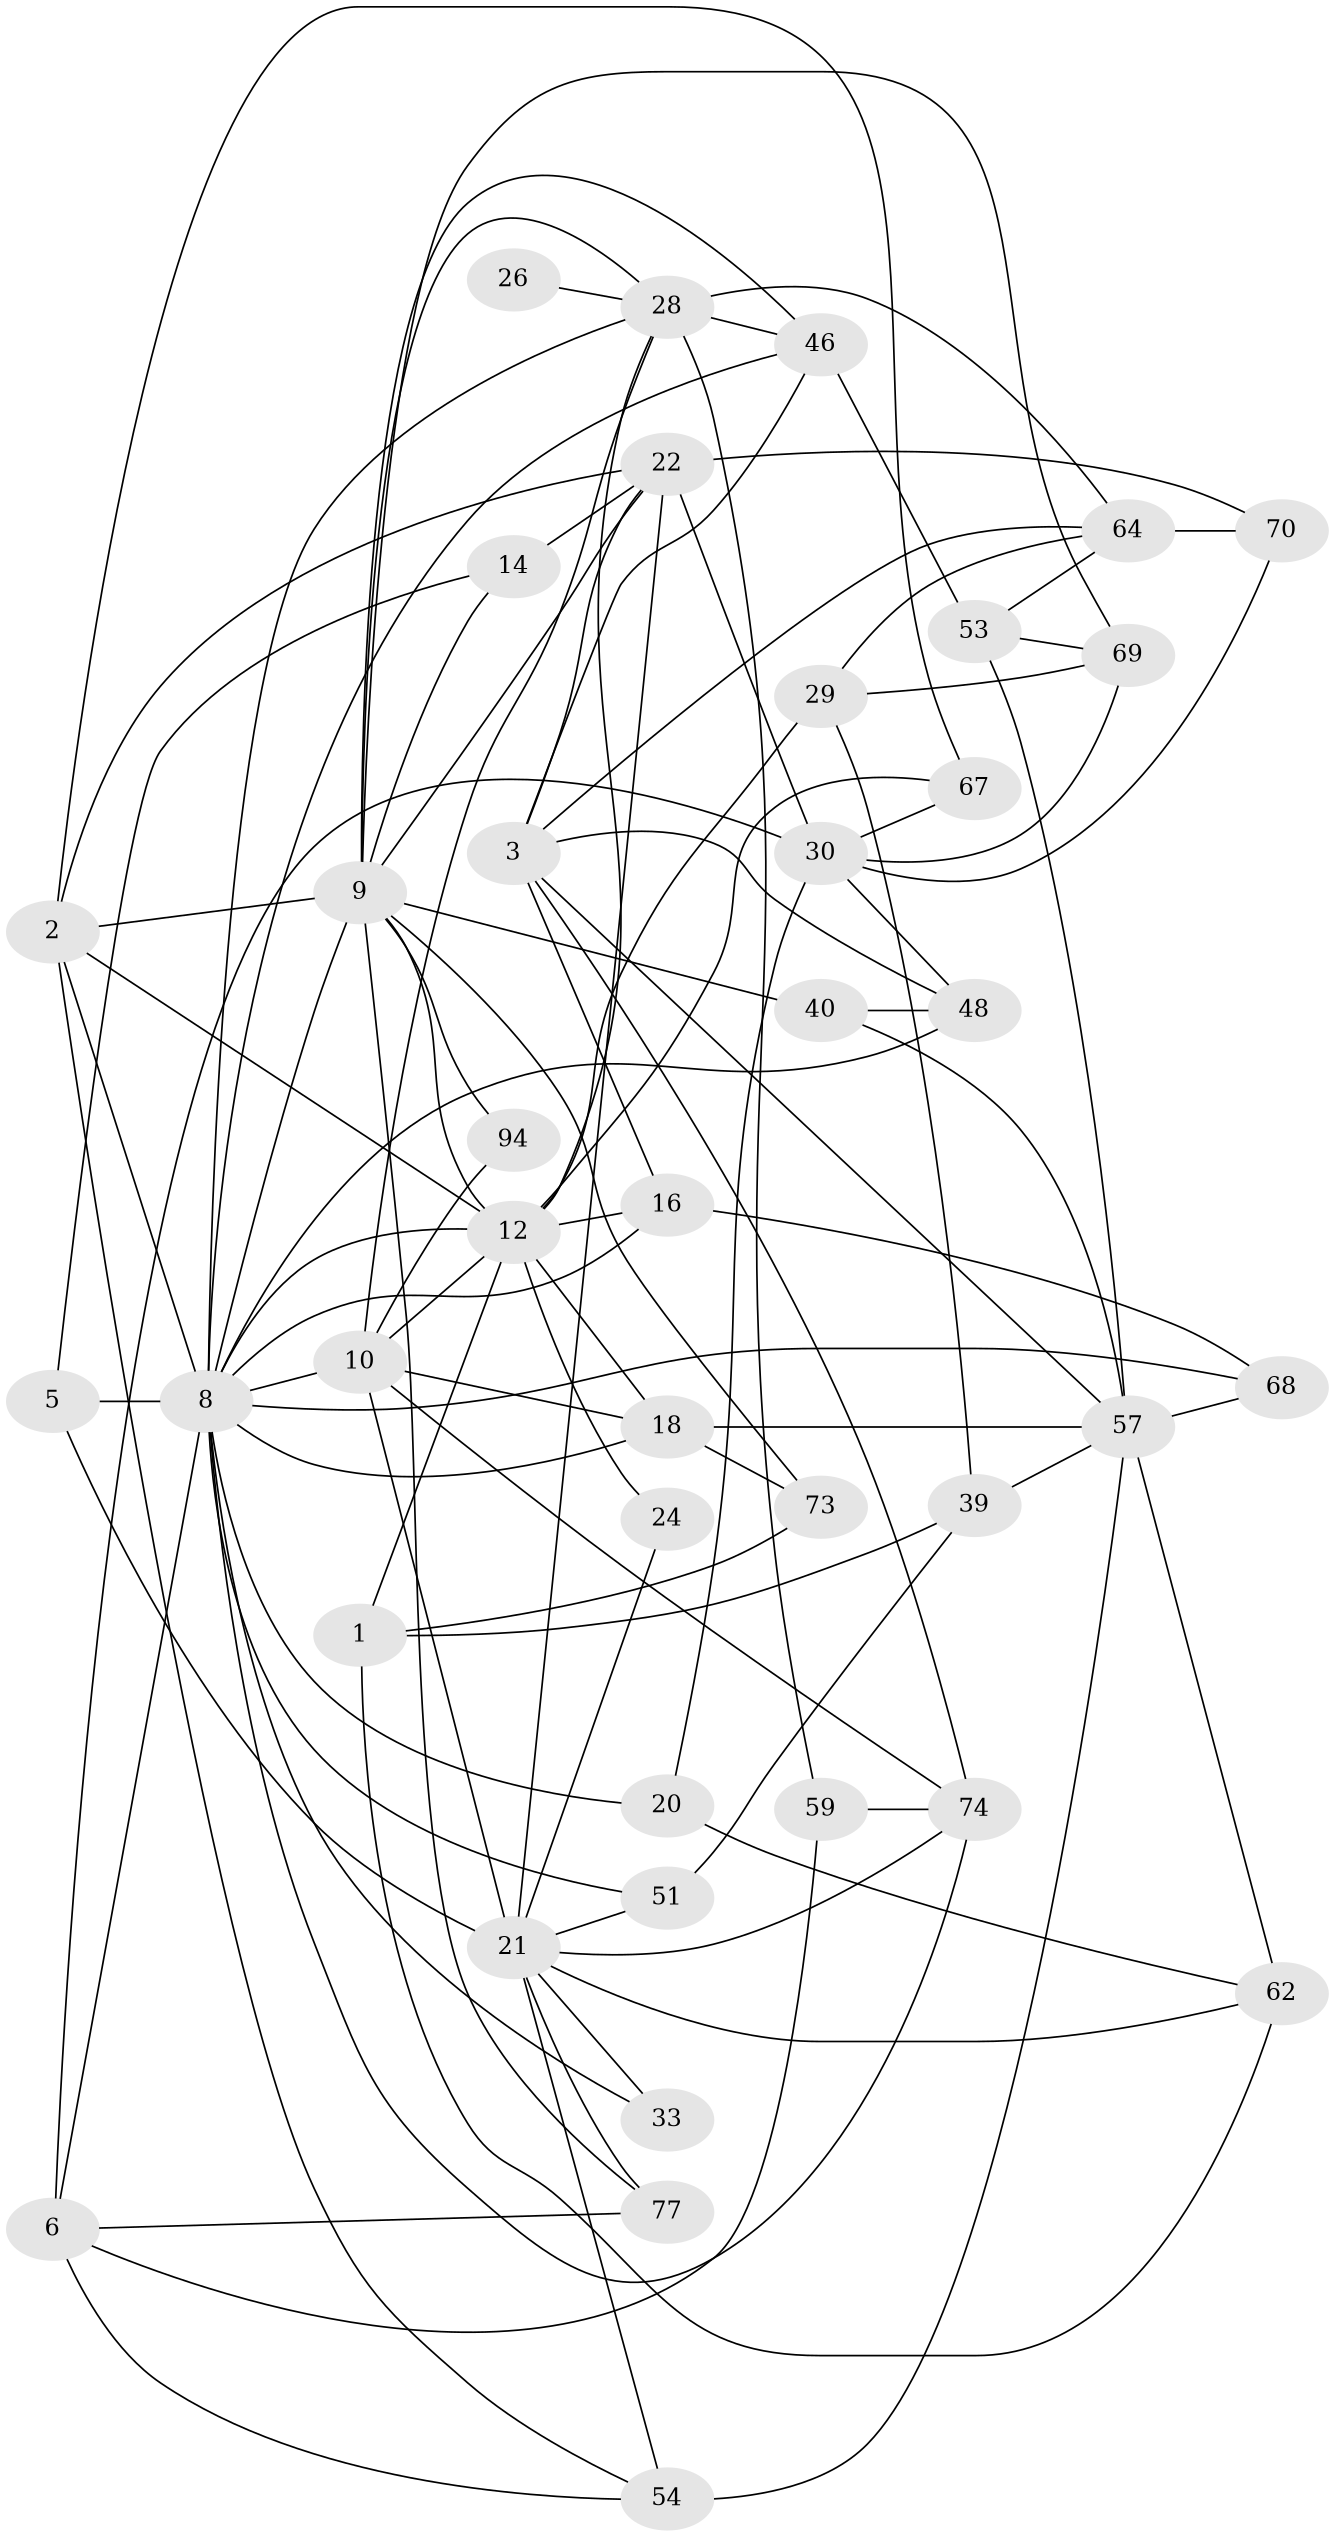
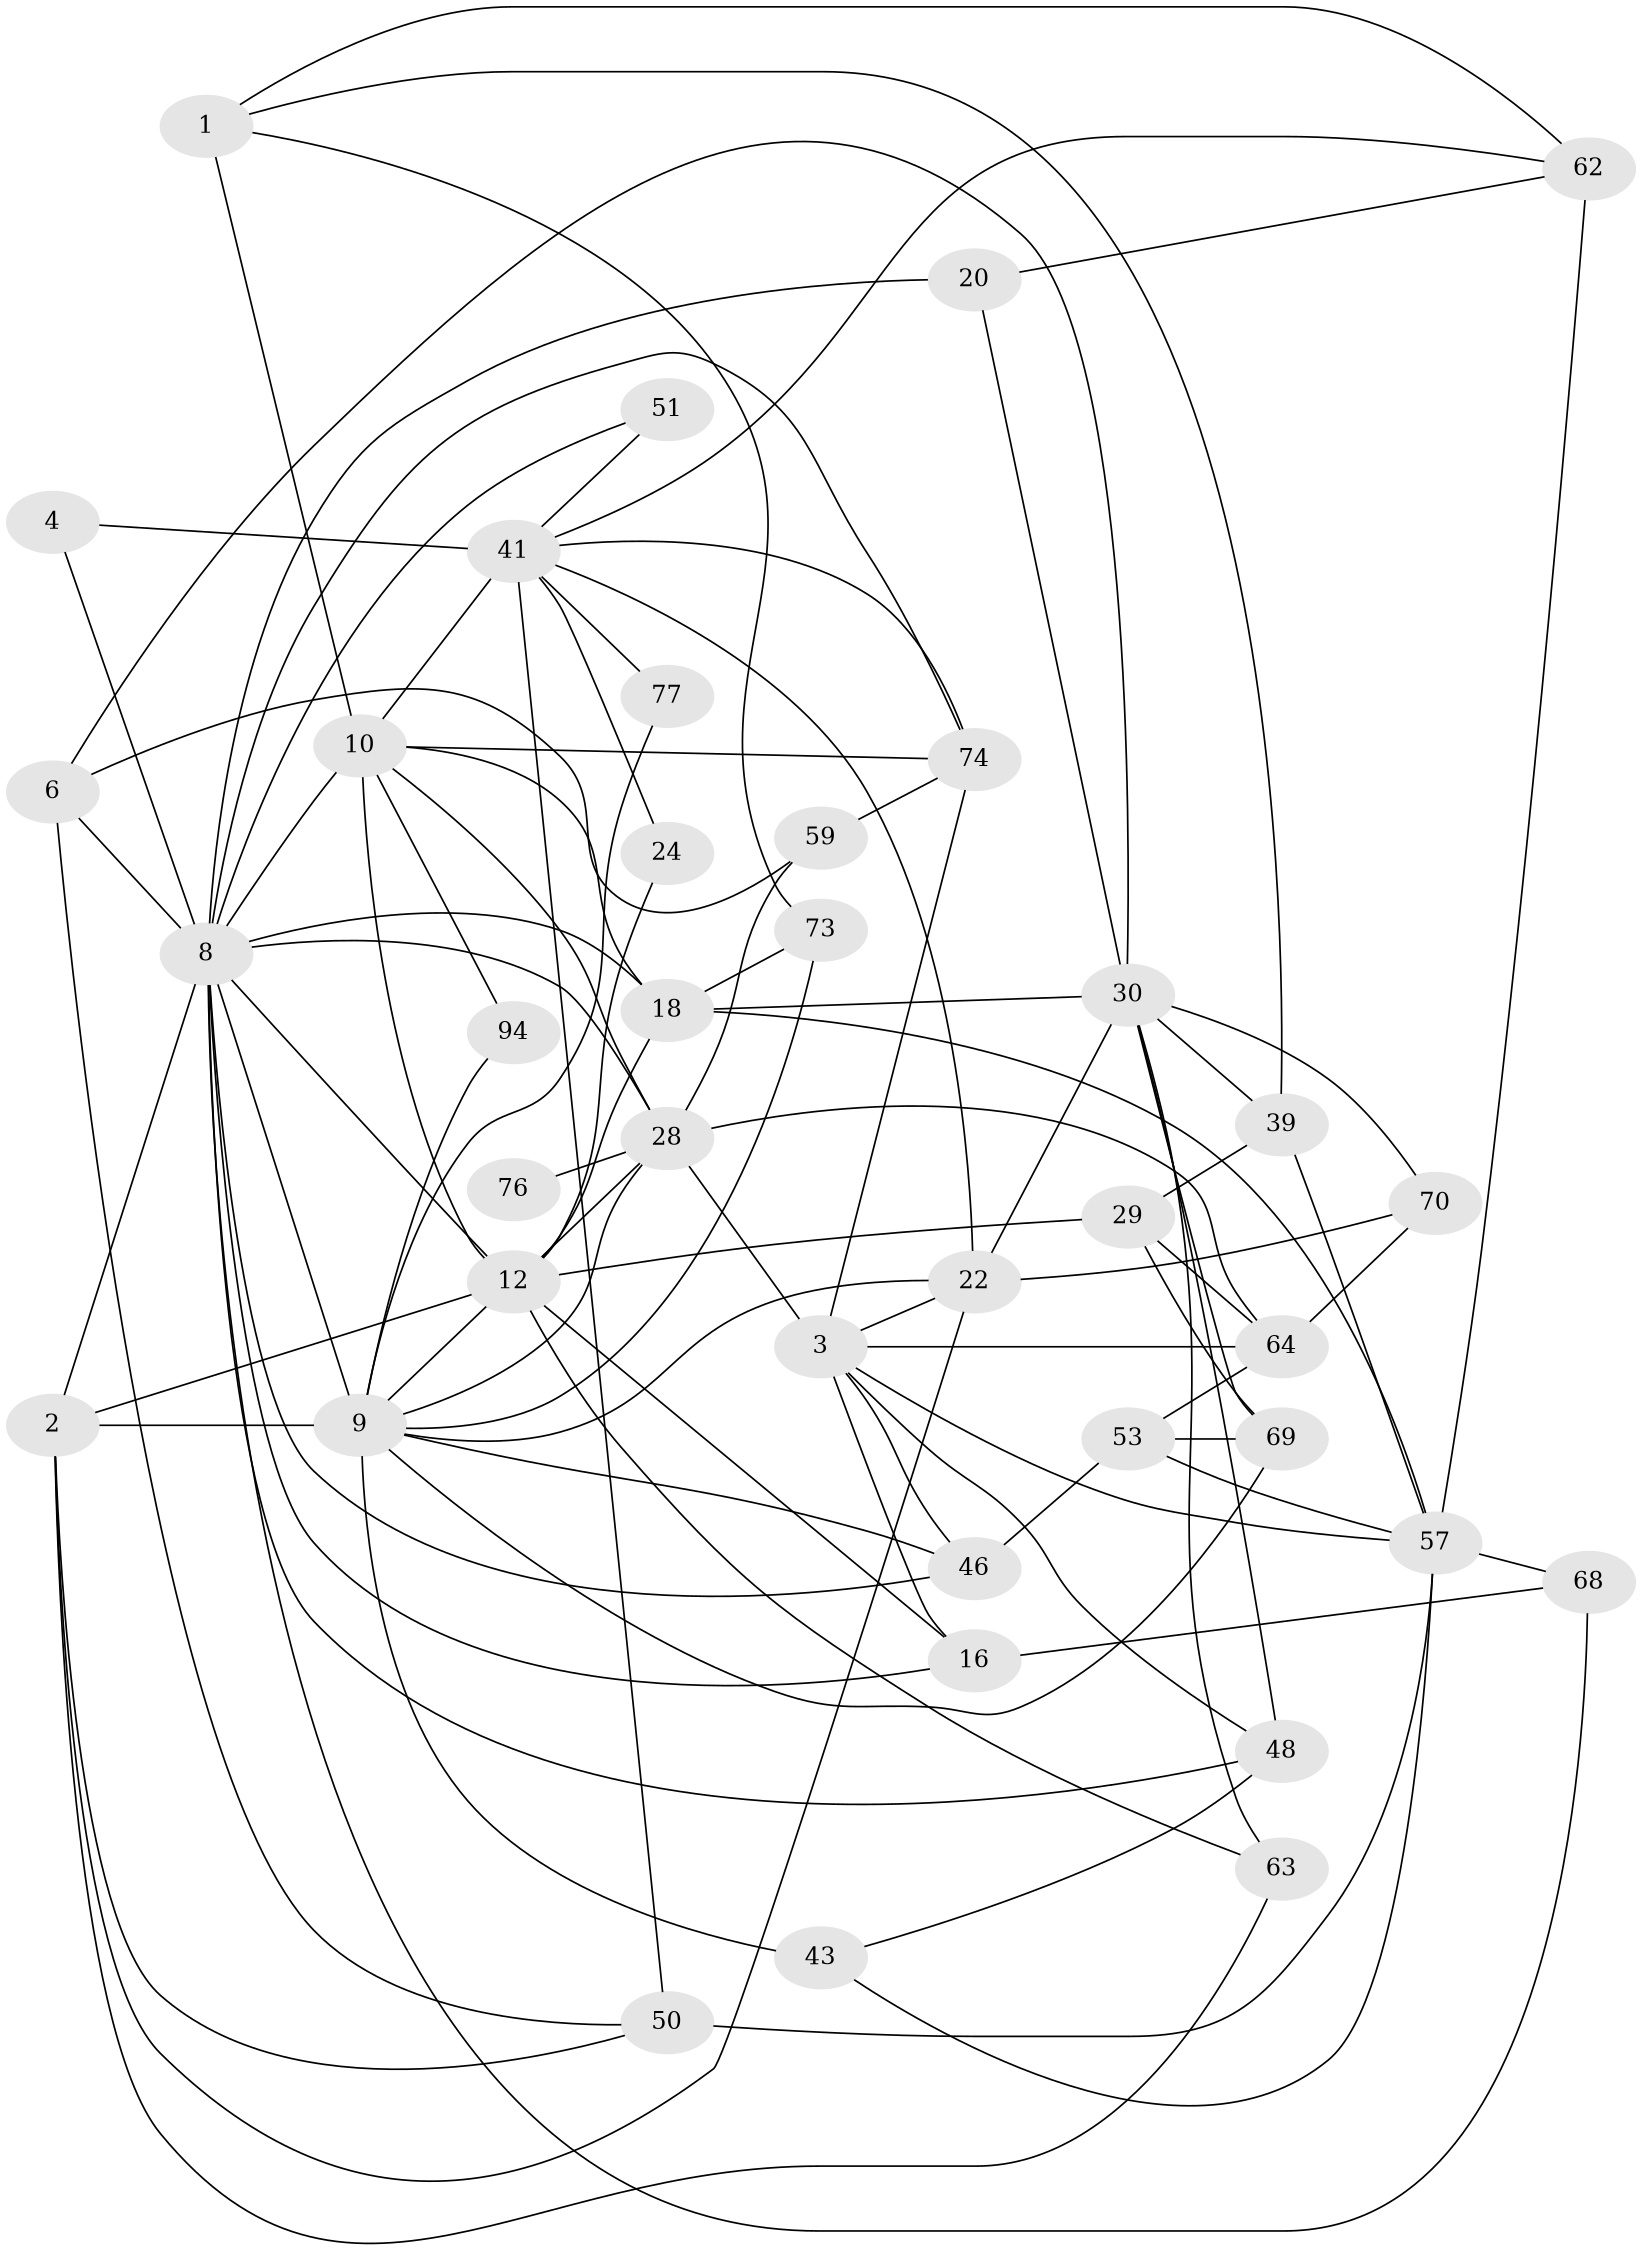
(514, 280) -> (514, 1190)
(744, 326) -> (739, 1235)
(514, 567) -> none
(975, 789) -> (1282, 1869)
none -> (898, 1003)
(821, 1011) -> (821, 1958)
(53, 1401) -> (53, 522)
(434, 1442) -> (283, 436)
(828, 1693) -> (1205, 1060)
(514, 1948) -> (514, 551)
(667, 2120) -> none
(360, 2221) -> none
(667, 2499) -> (667, 2023)
